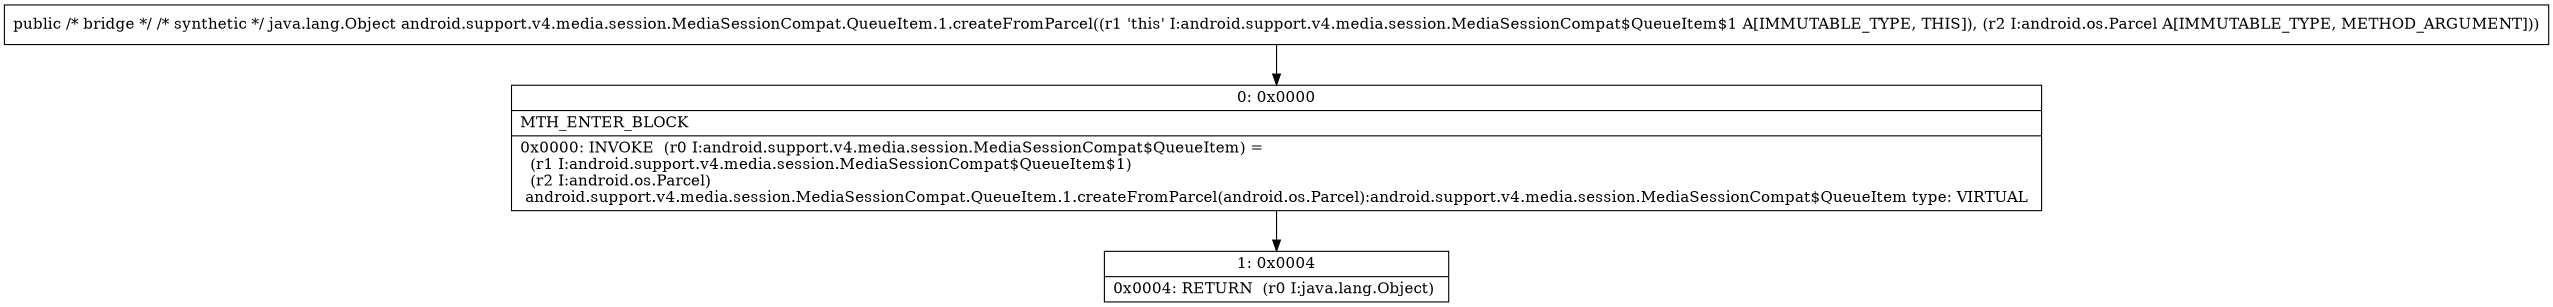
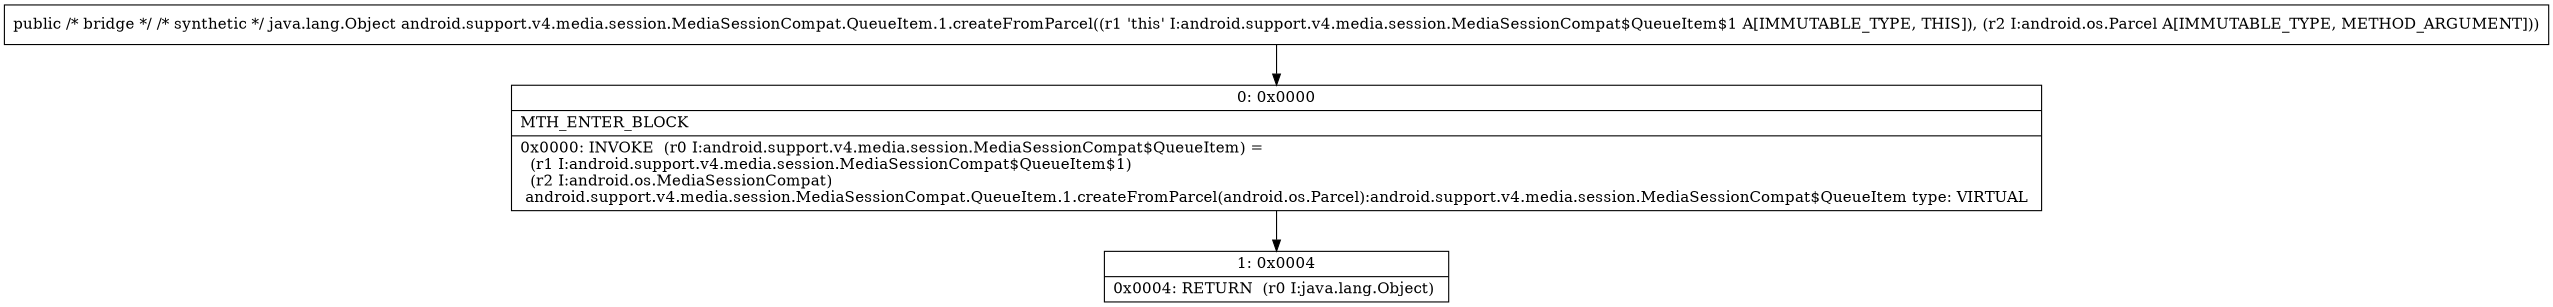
(616, 181) -> (676, 181)
